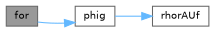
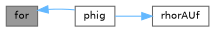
(51, 23) -> (62, 9)
